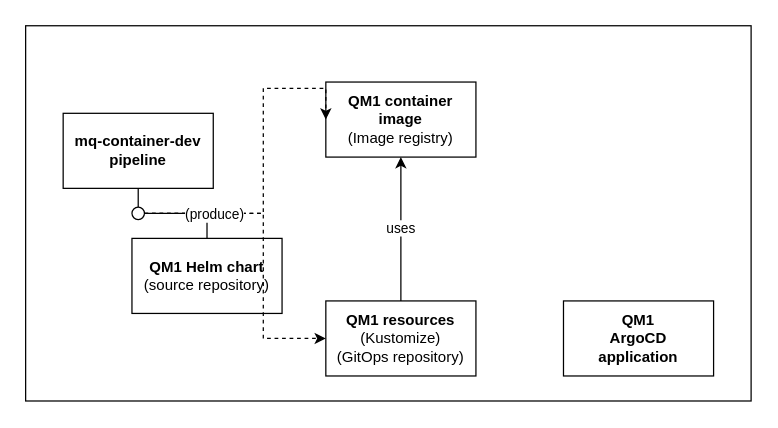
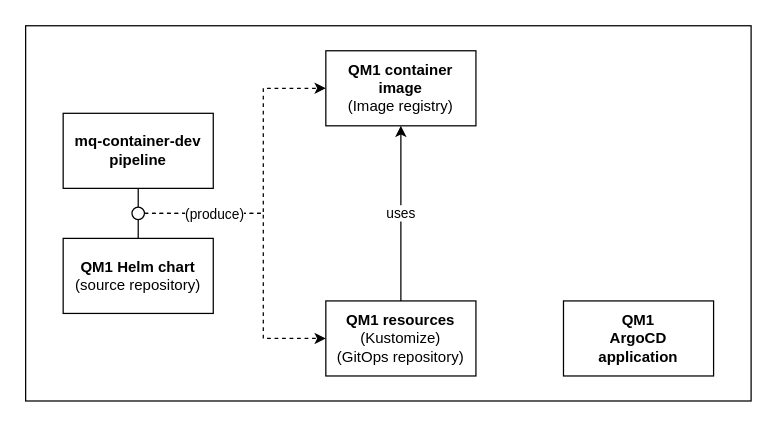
(401, 119) -> (401, 88)
(207, 276) -> (138, 276)
